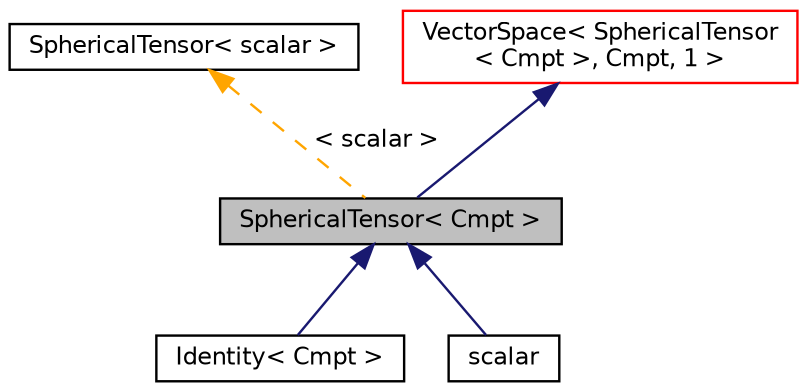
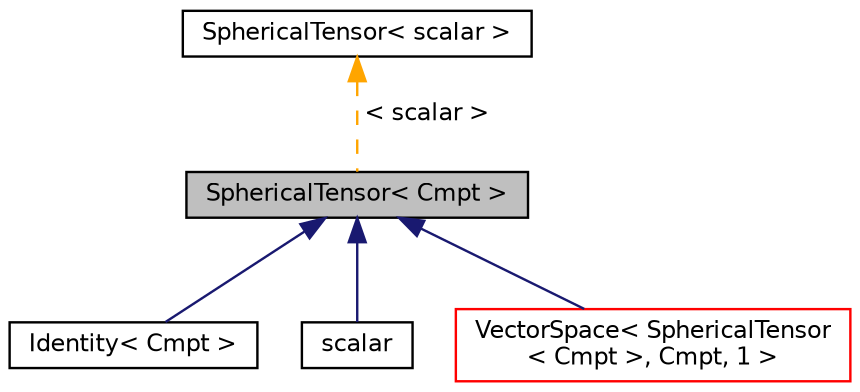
(478, 148) -> (503, 269)
